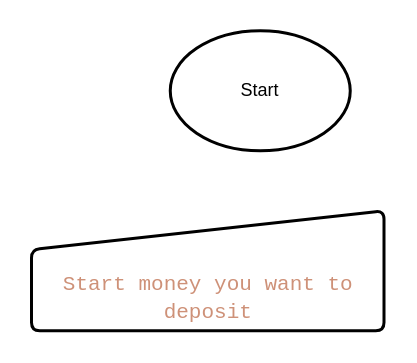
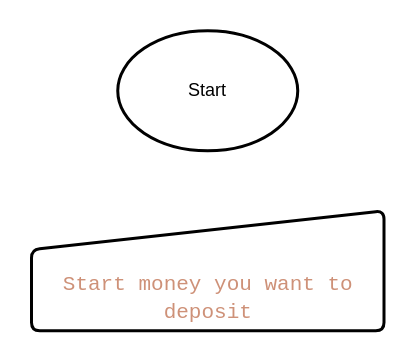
(260, 91) -> (208, 91)
